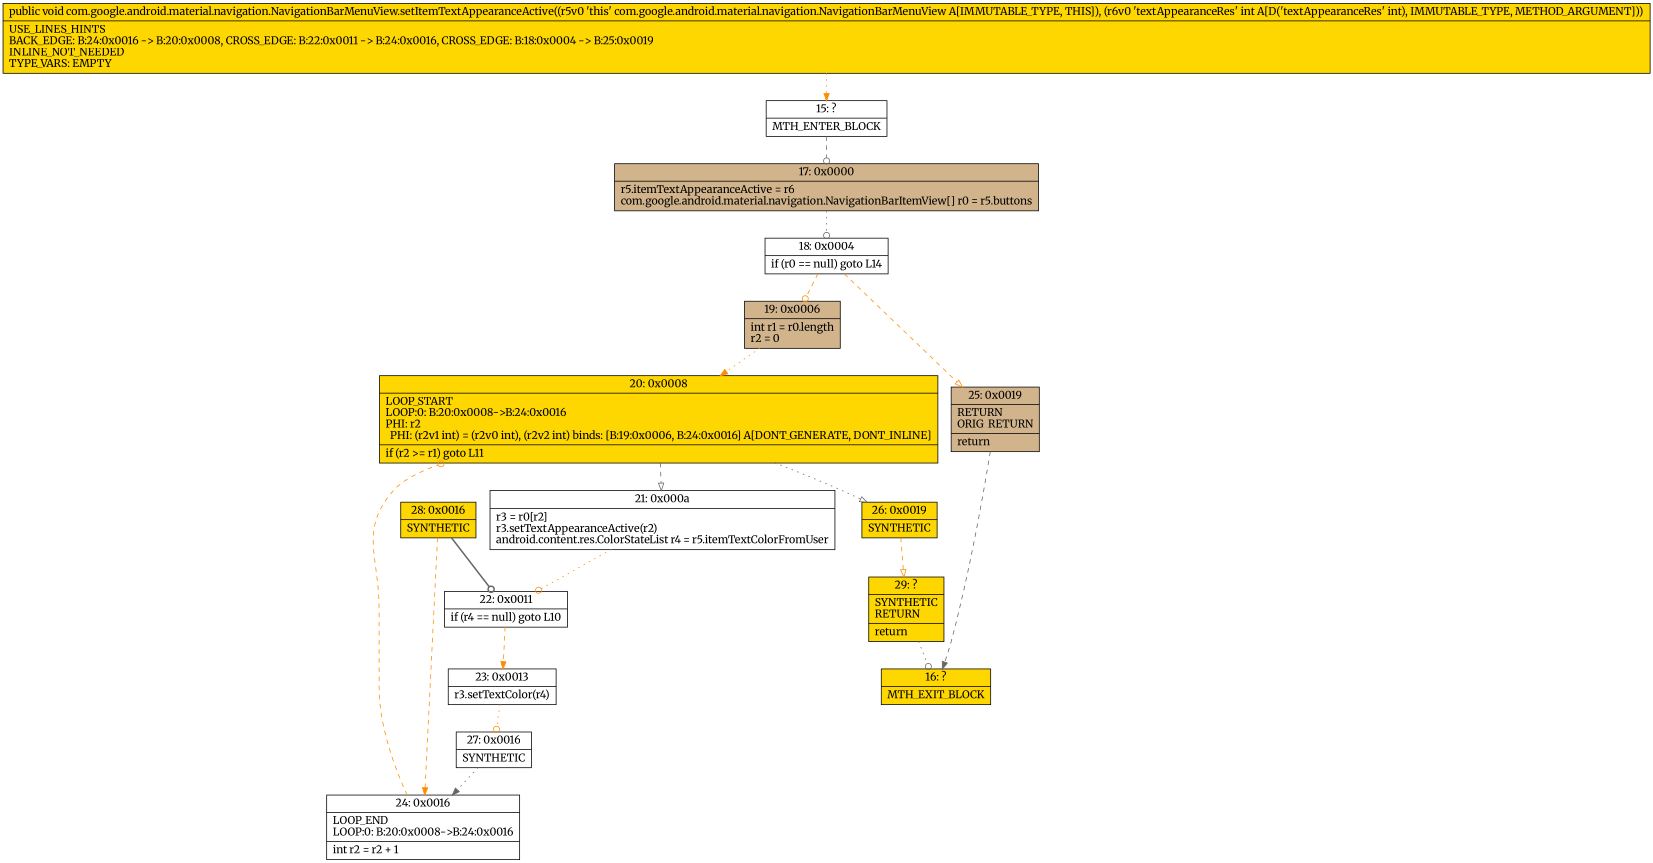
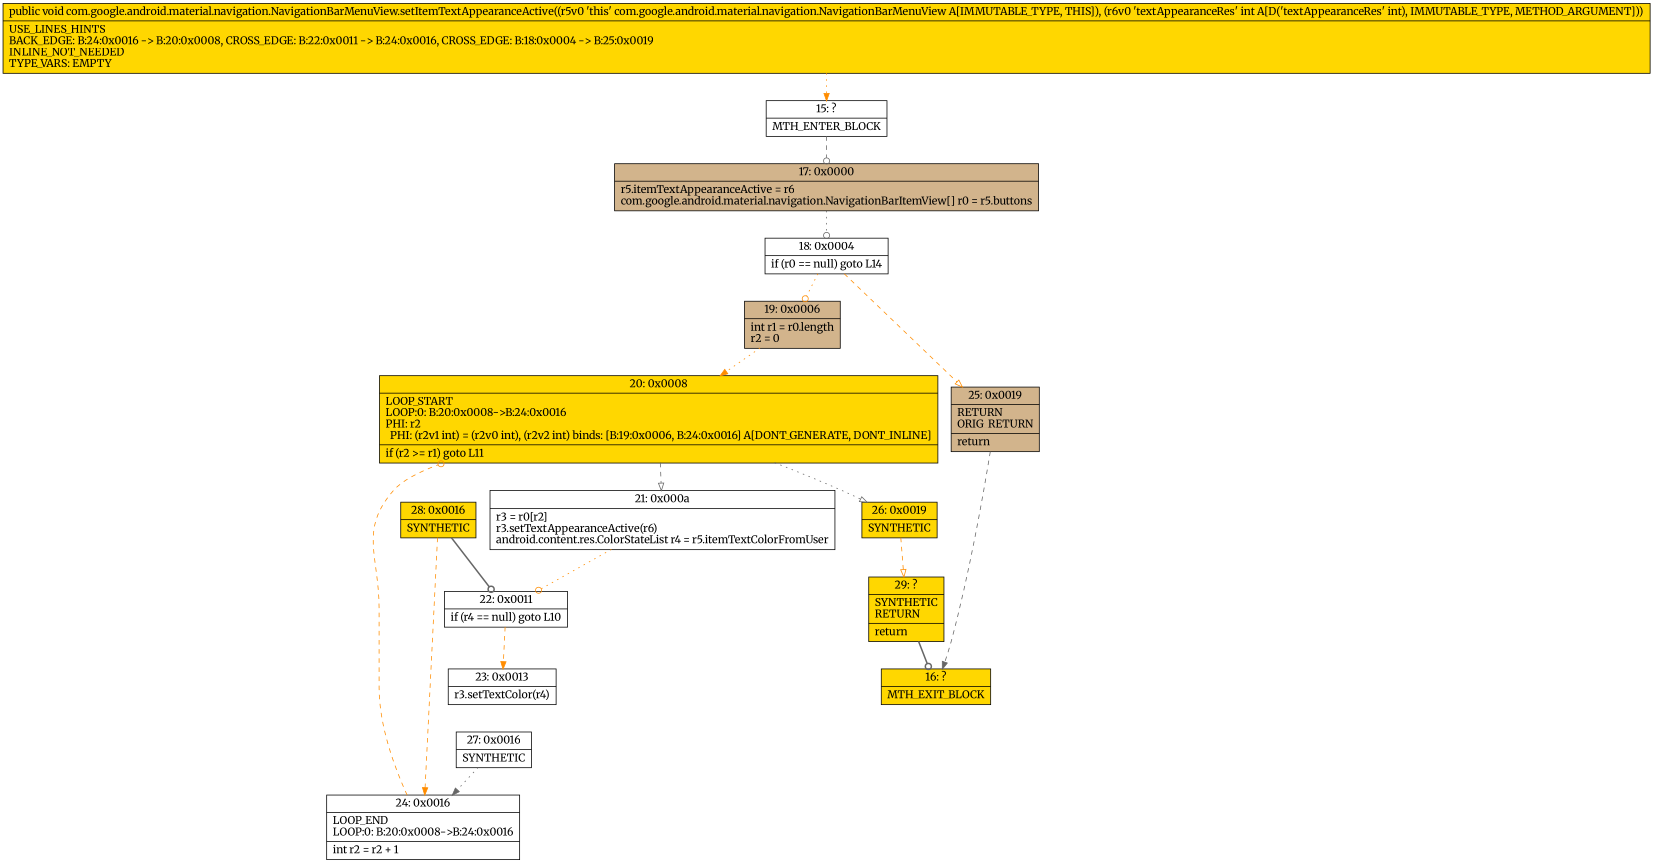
(812, 285) -> (812, 285)
(577, 529) -> (577, 529)
(923, 652) -> (923, 652)
(498, 715) -> none
